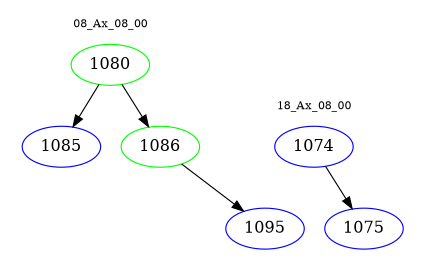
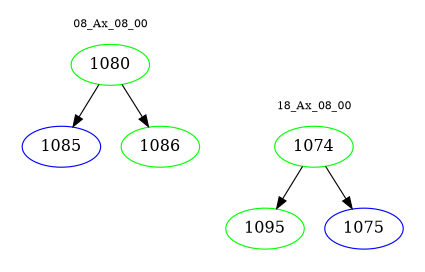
(314, 147) -> (314, 147)
(208, 184) -> (293, 183)
(265, 229) -> (265, 229)
